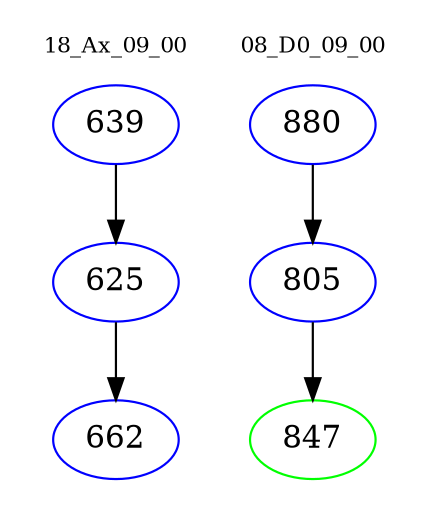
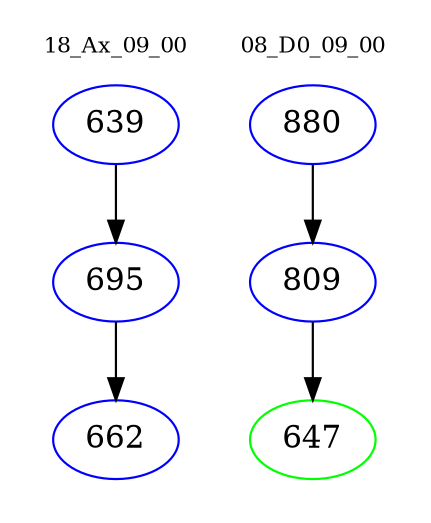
(116, 282) -> (116, 282)
(313, 282) -> (313, 282)
(313, 440) -> (313, 440)
